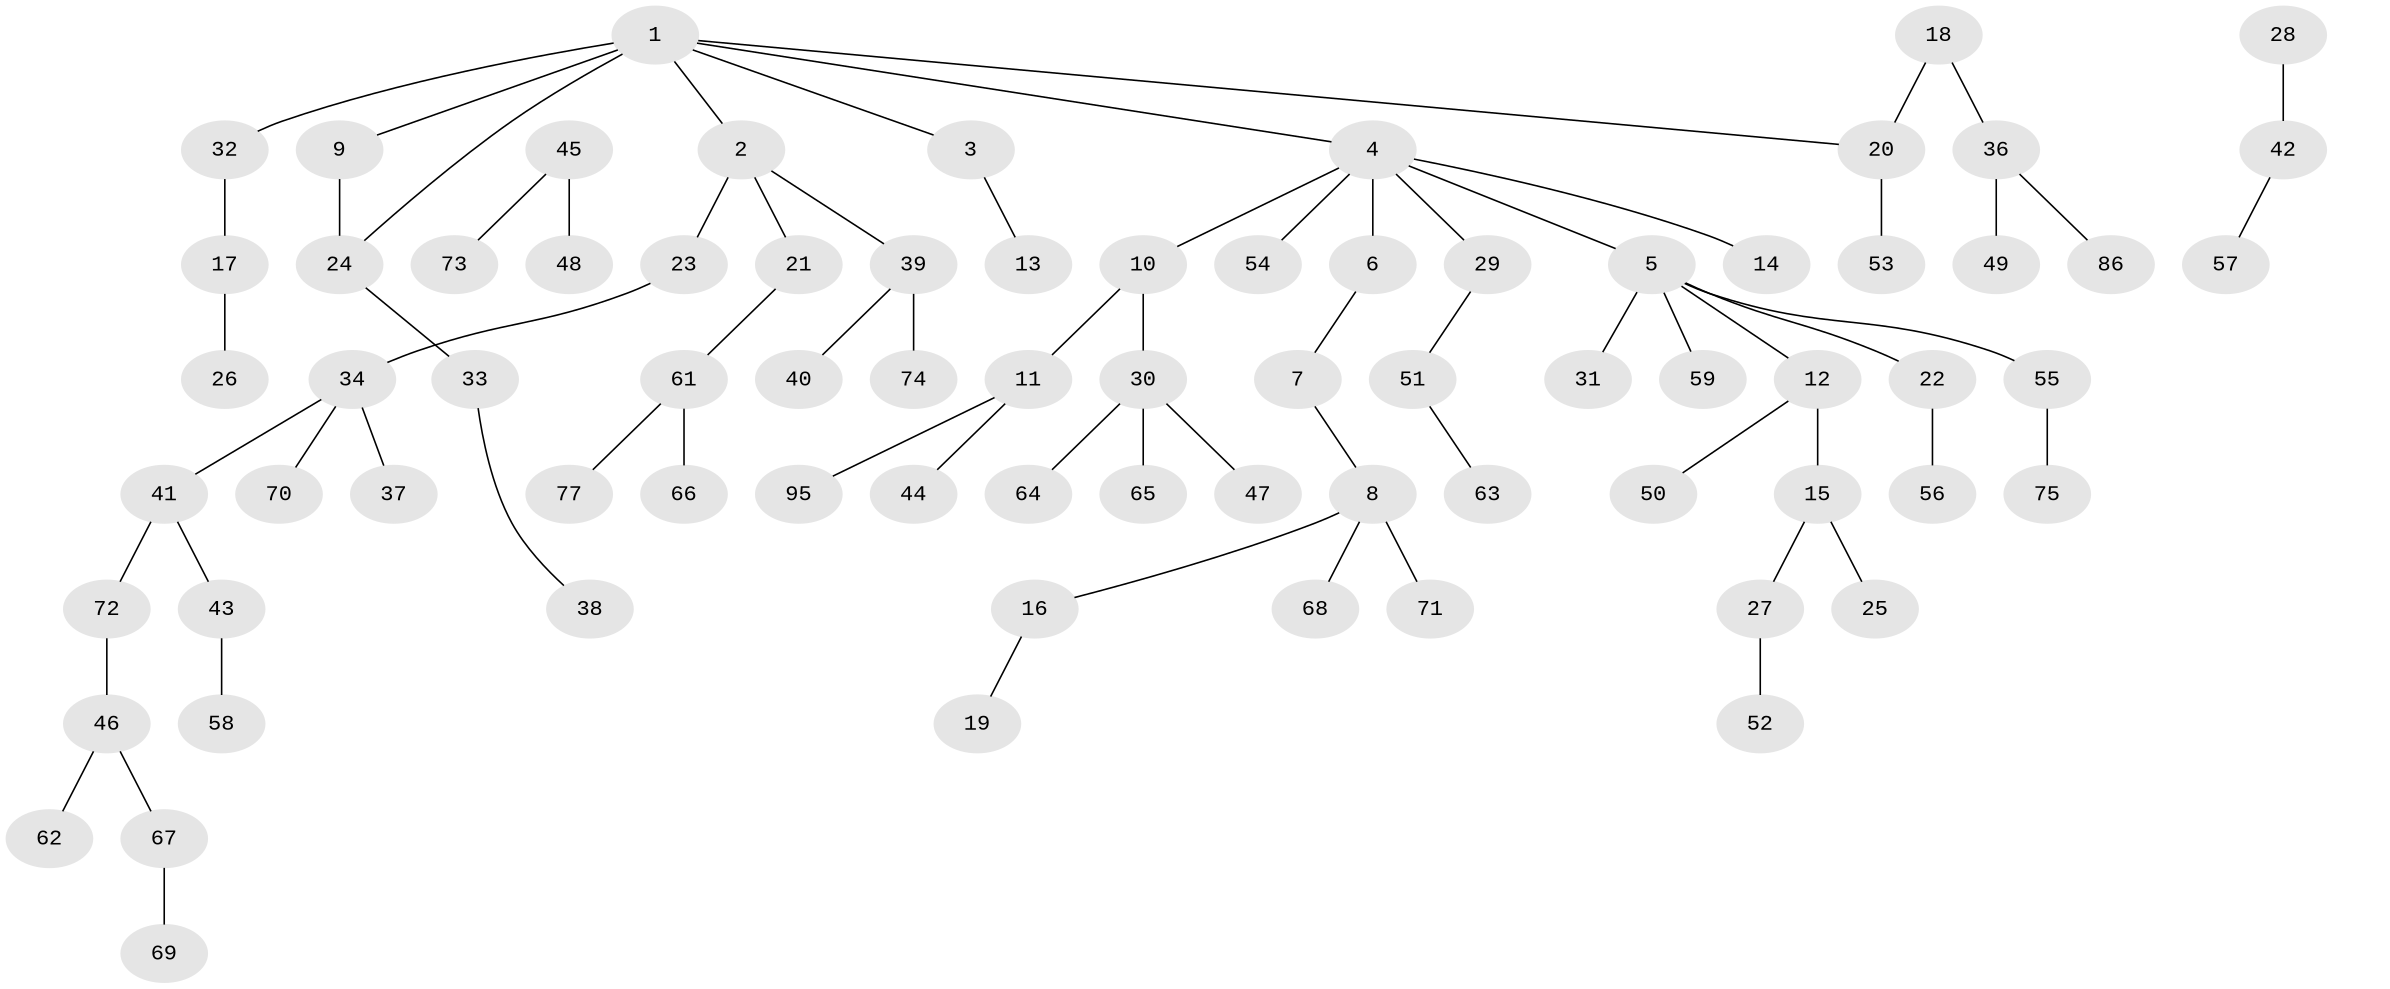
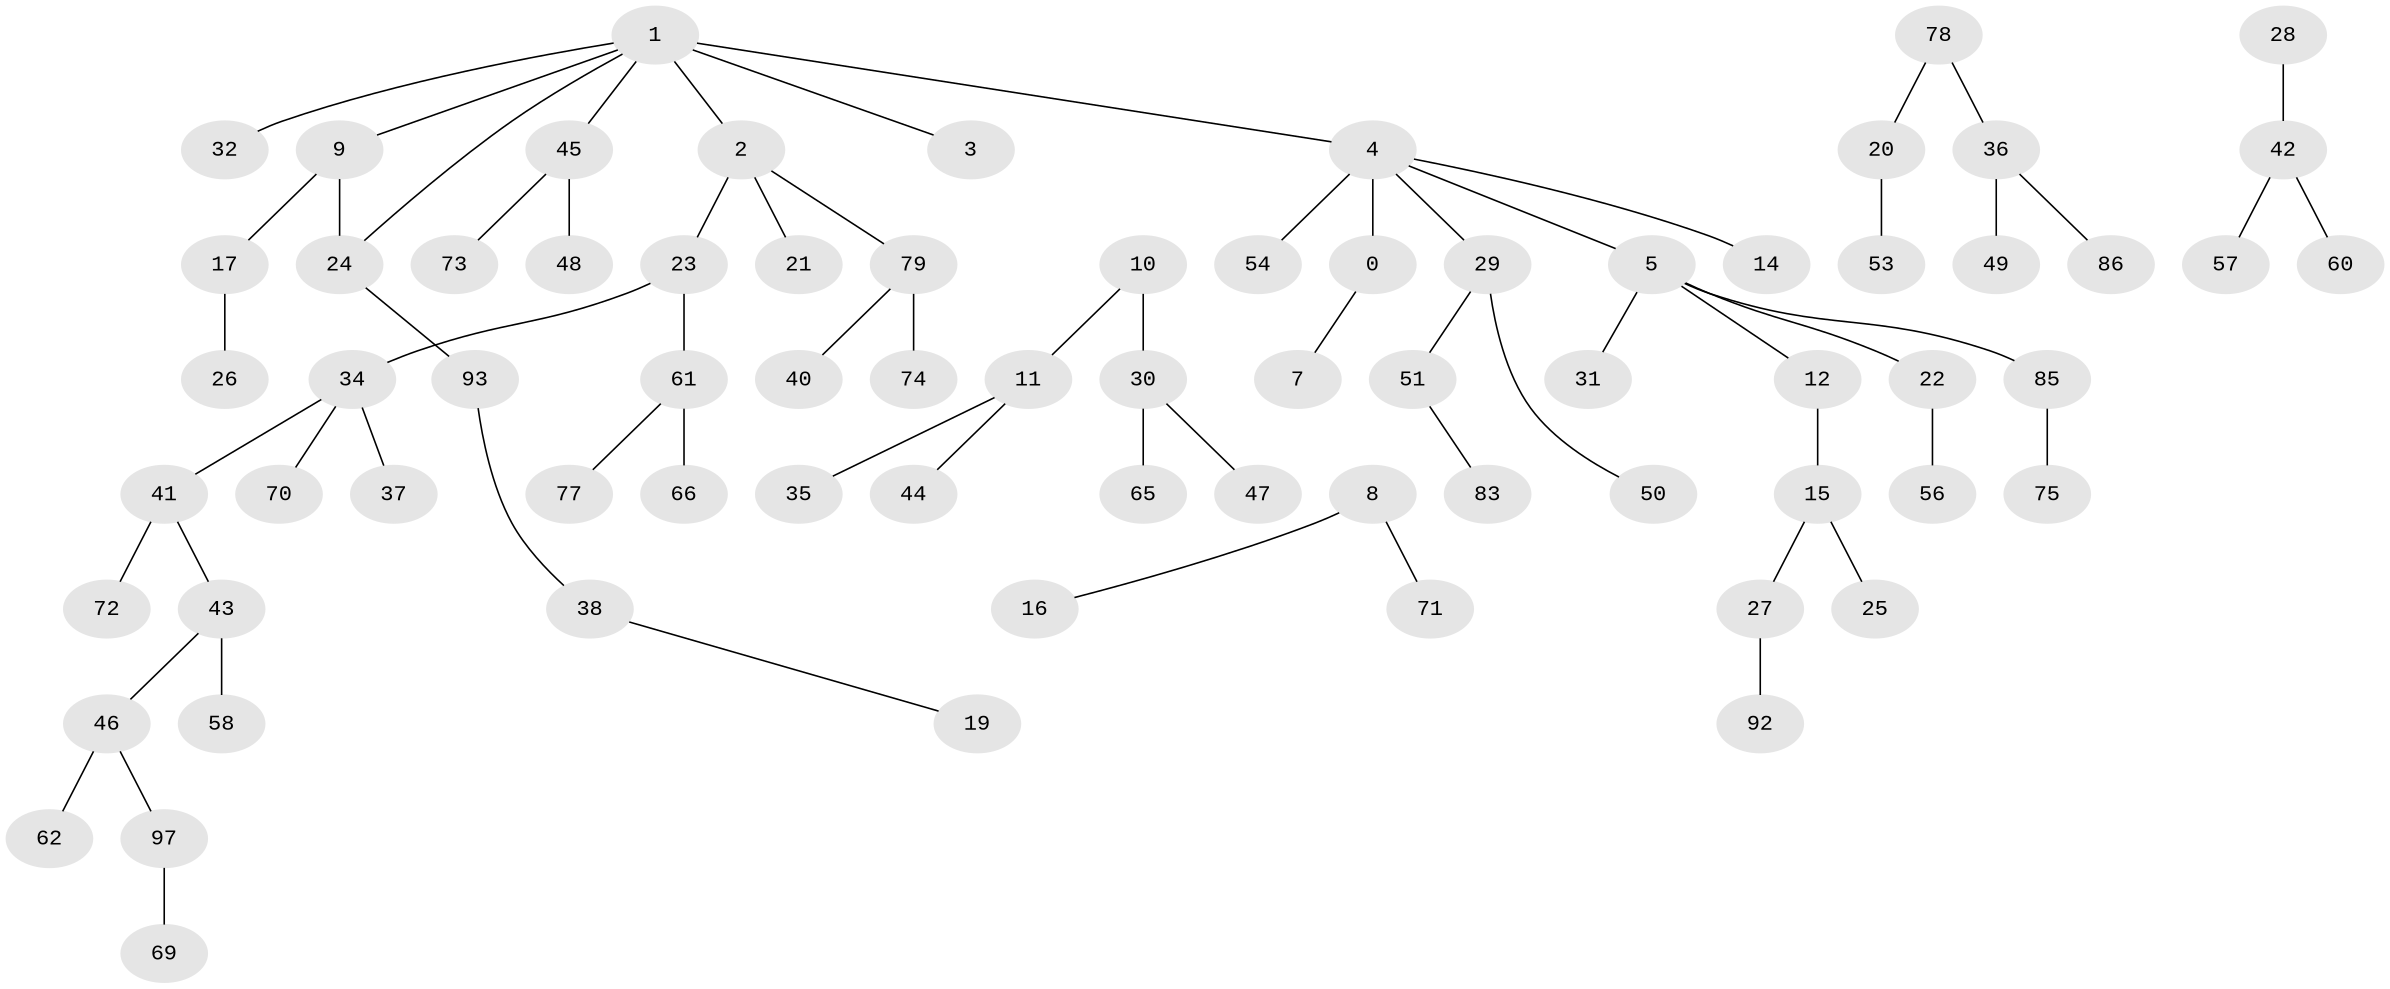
(1939, 35) -> (1939, 35)
(1269, 92) -> (612, 93)
(225, 207) -> (282, 207)
(1258, 207) -> none
(914, 265) -> (914, 265)
(1028, 265) -> none
(1373, 265) -> (1373, 265)
none -> (2341, 265)
(742, 322) -> (684, 322)
(475, 379) -> (475, 379)
(1703, 379) -> none
(2047, 379) -> (2047, 379)
(1335, 437) -> none
(1735, 437) -> (1528, 404)
(799, 494) -> (799, 494)
(1028, 494) -> none
(1488, 494) -> (1488, 494)
(1315, 609) -> none
(107, 667) -> (164, 666)
(1006, 667) -> (784, 667)
(1760, 724) -> (1760, 724)
(164, 839) -> (164, 839)
